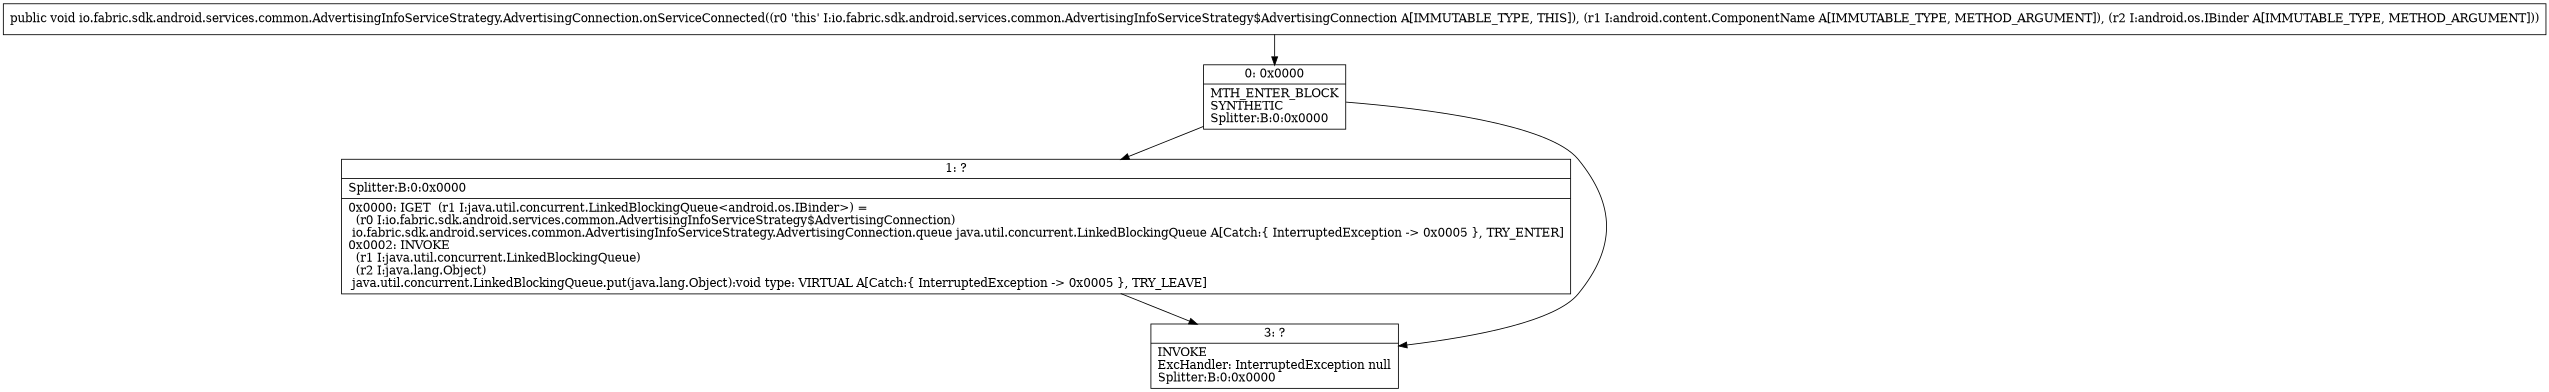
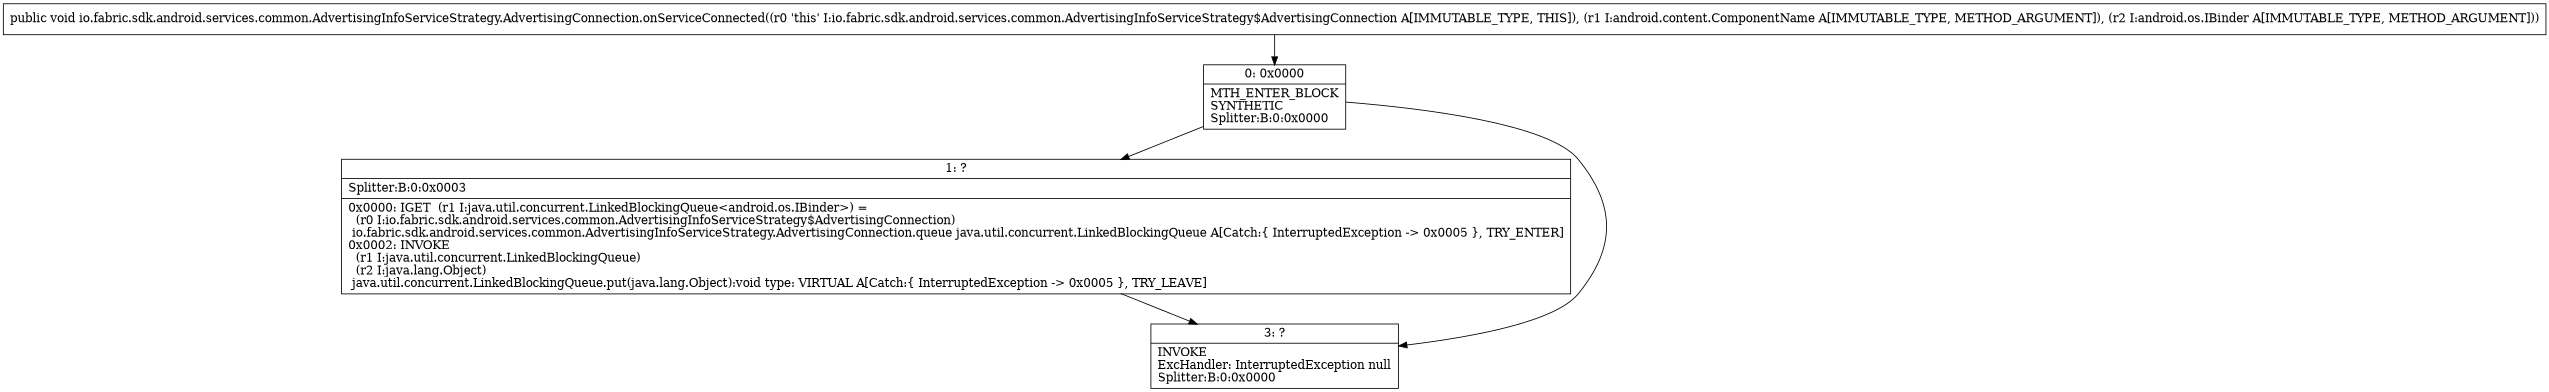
(408, 188) -> (408, 188)
